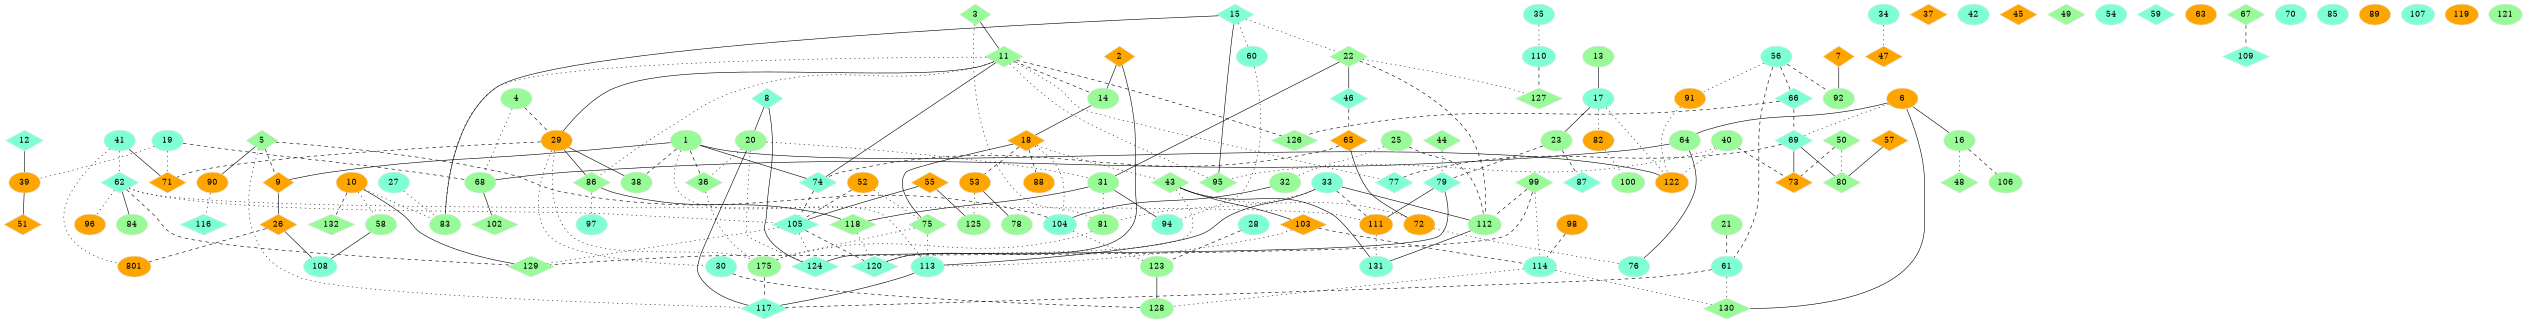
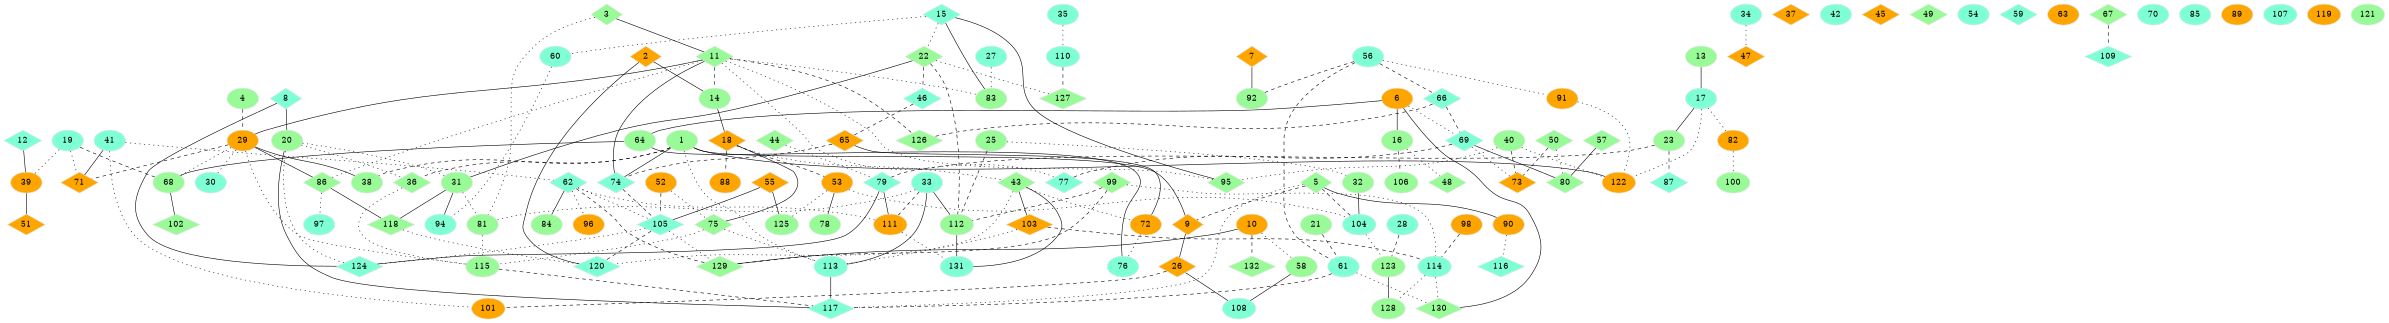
(1349, 78) -> (923, 78)
(499, 139) -> (206, 162)
(1890, 141) -> (1602, 141)
(1794, 162) -> (1498, 167)
(1062, 177) -> (1110, 203)
(393, 202) -> none
(134, 267) -> (488, 309)
(764, 267) -> (483, 267)
(936, 299) -> none
